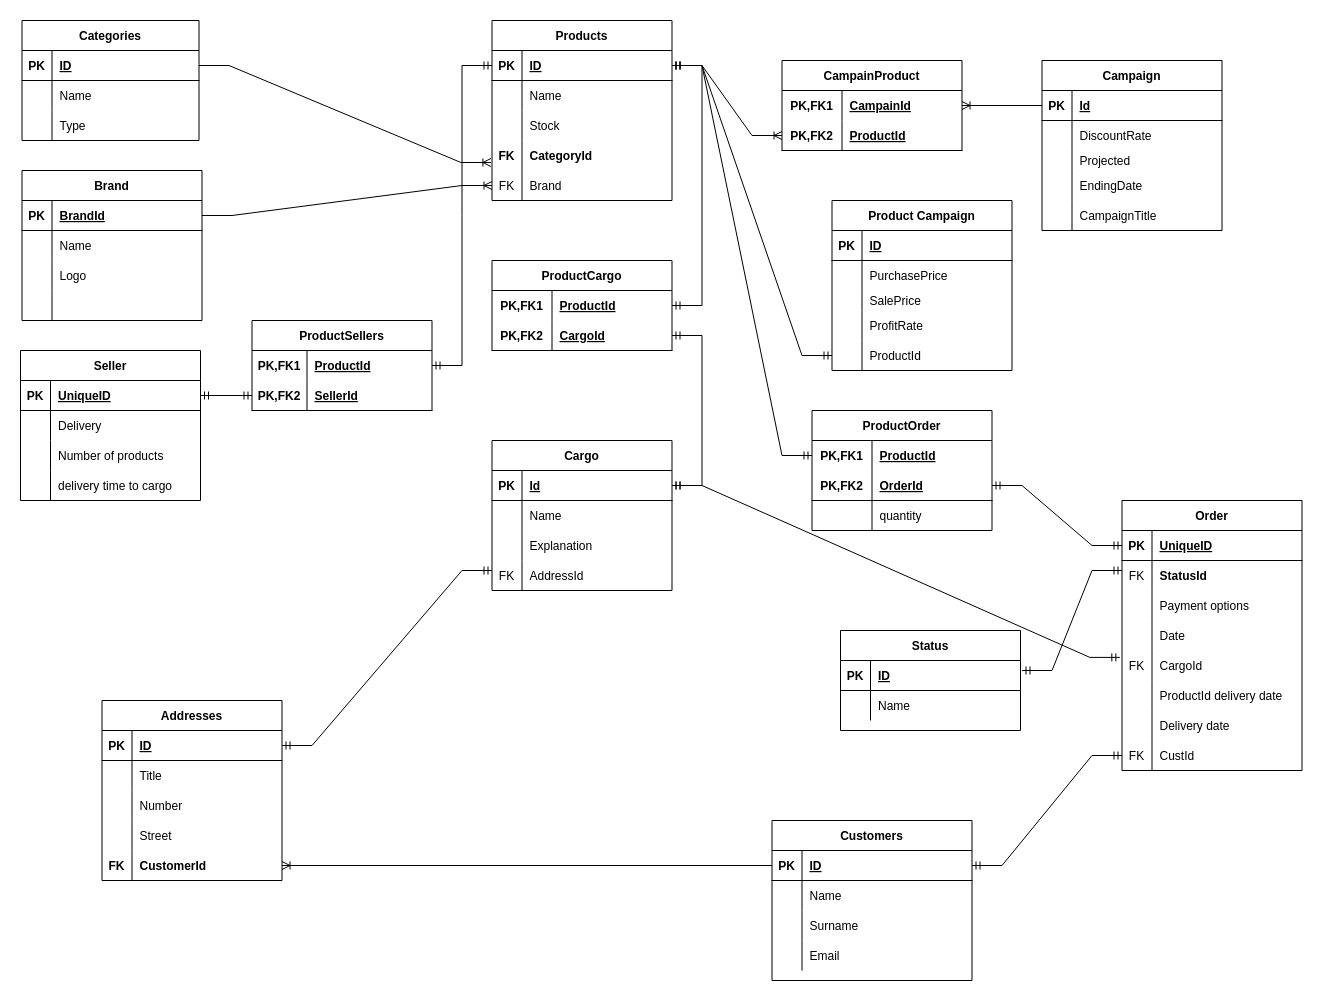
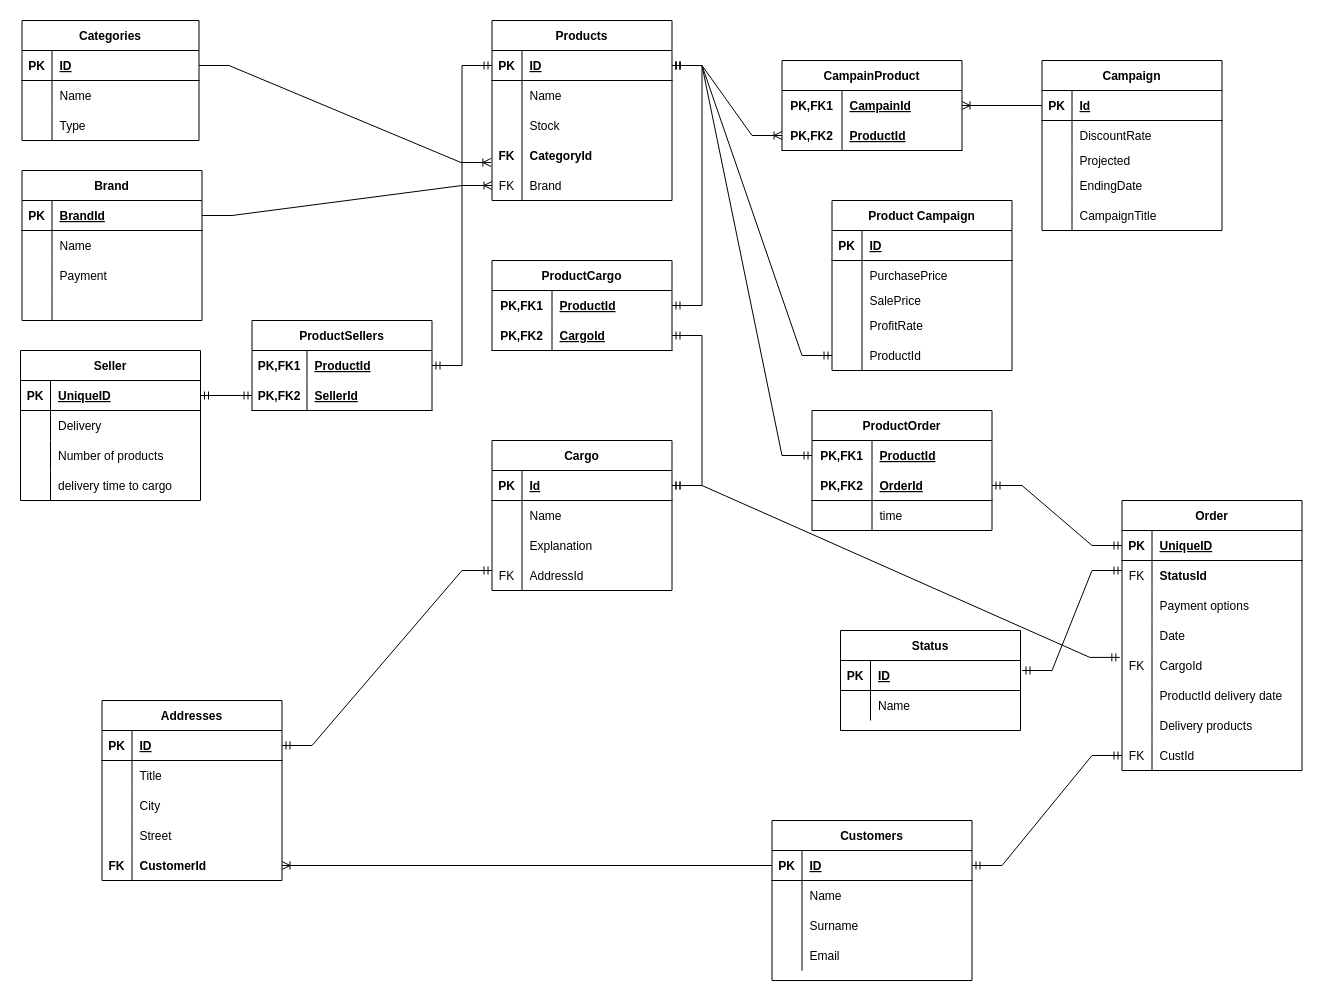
(73, 276) -> (83, 276)
(905, 516) -> (891, 516)
(1199, 726) -> (1212, 726)
(160, 806) -> (151, 806)
